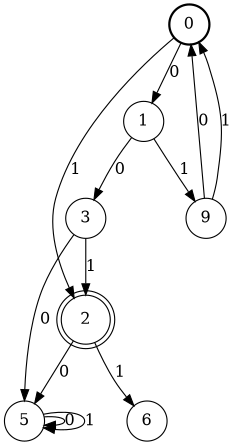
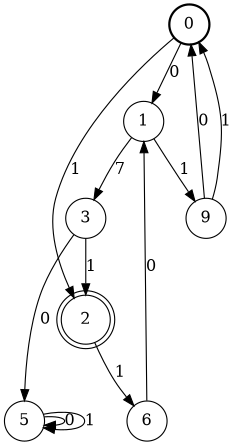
(120, 170) -> (120, 170)
none -> (145, 277)
(57, 367) -> none
